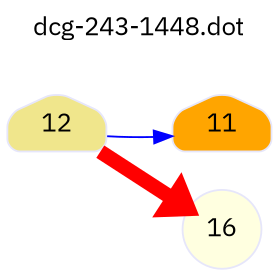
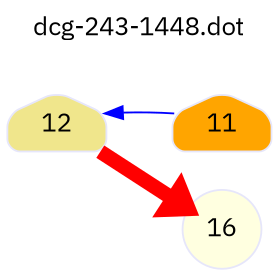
(130, 137) -> (149, 112)
